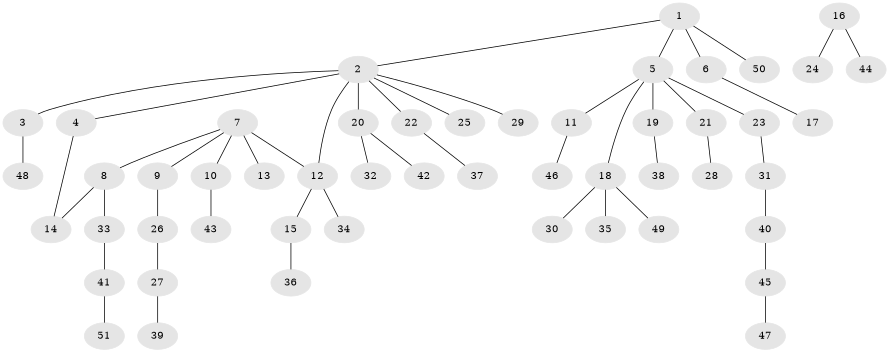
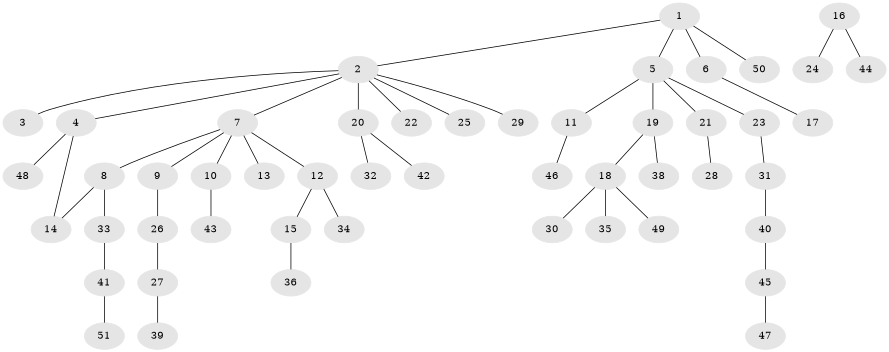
(328, 120) -> (298, 96)
(622, 120) -> (629, 150)
(23, 150) -> (50, 149)
(477, 176) -> none
